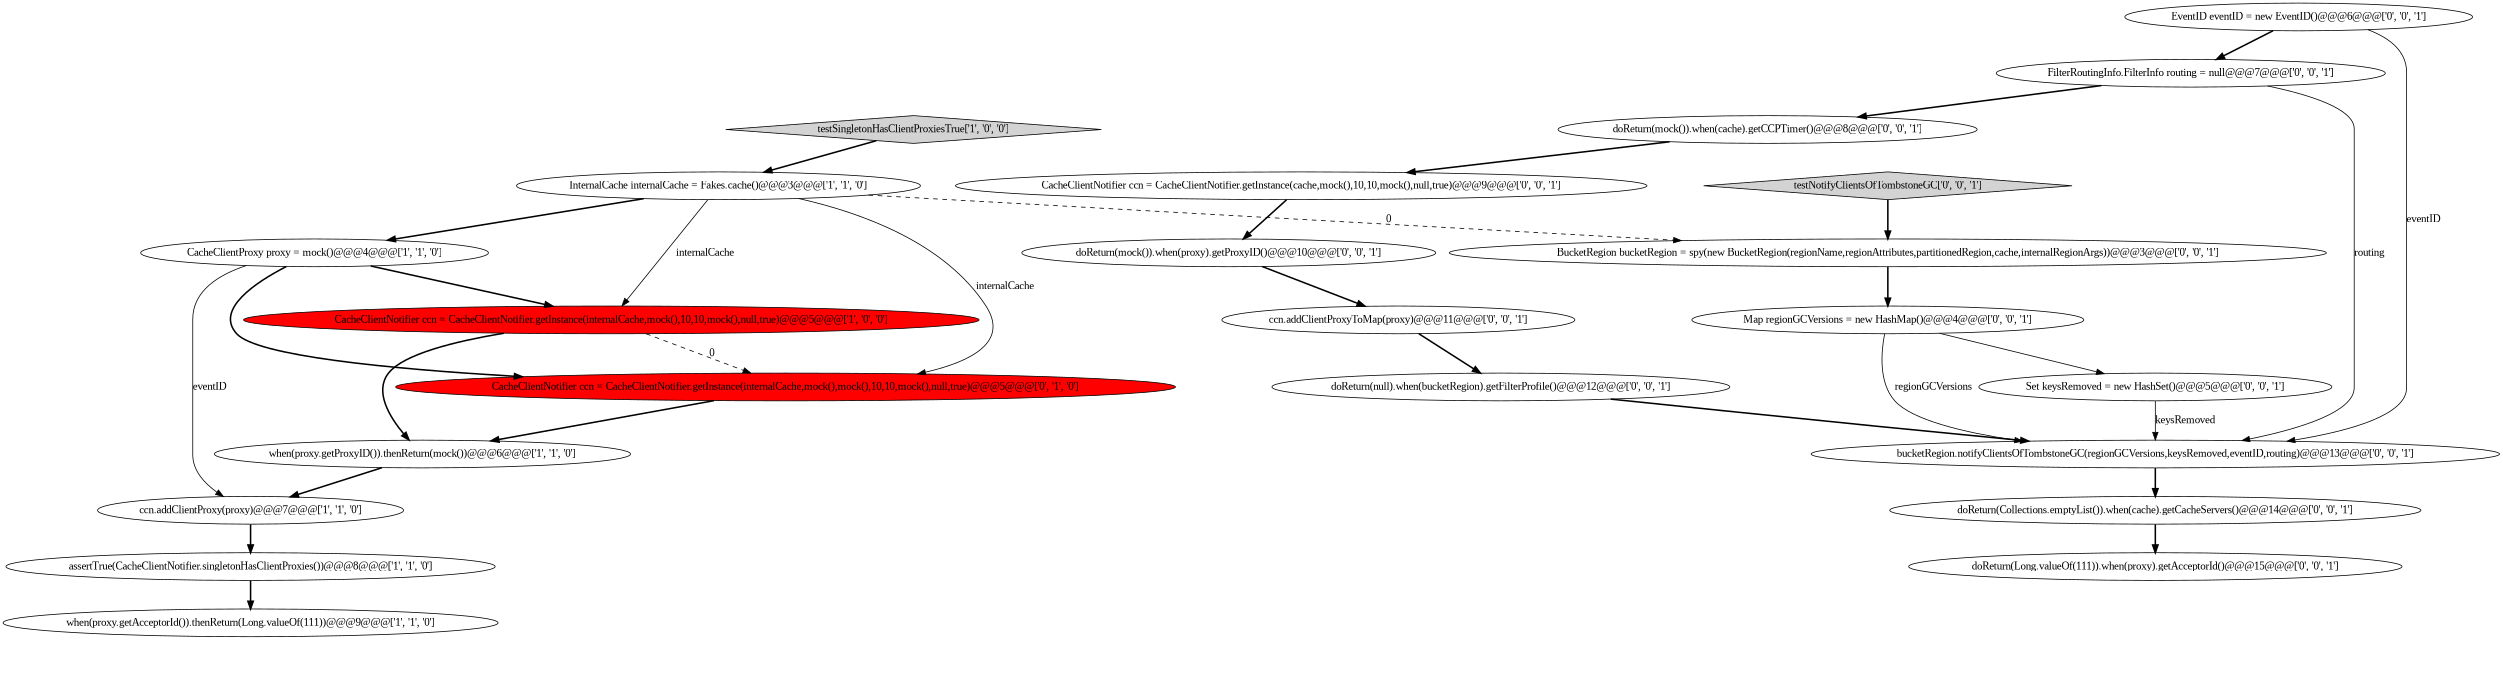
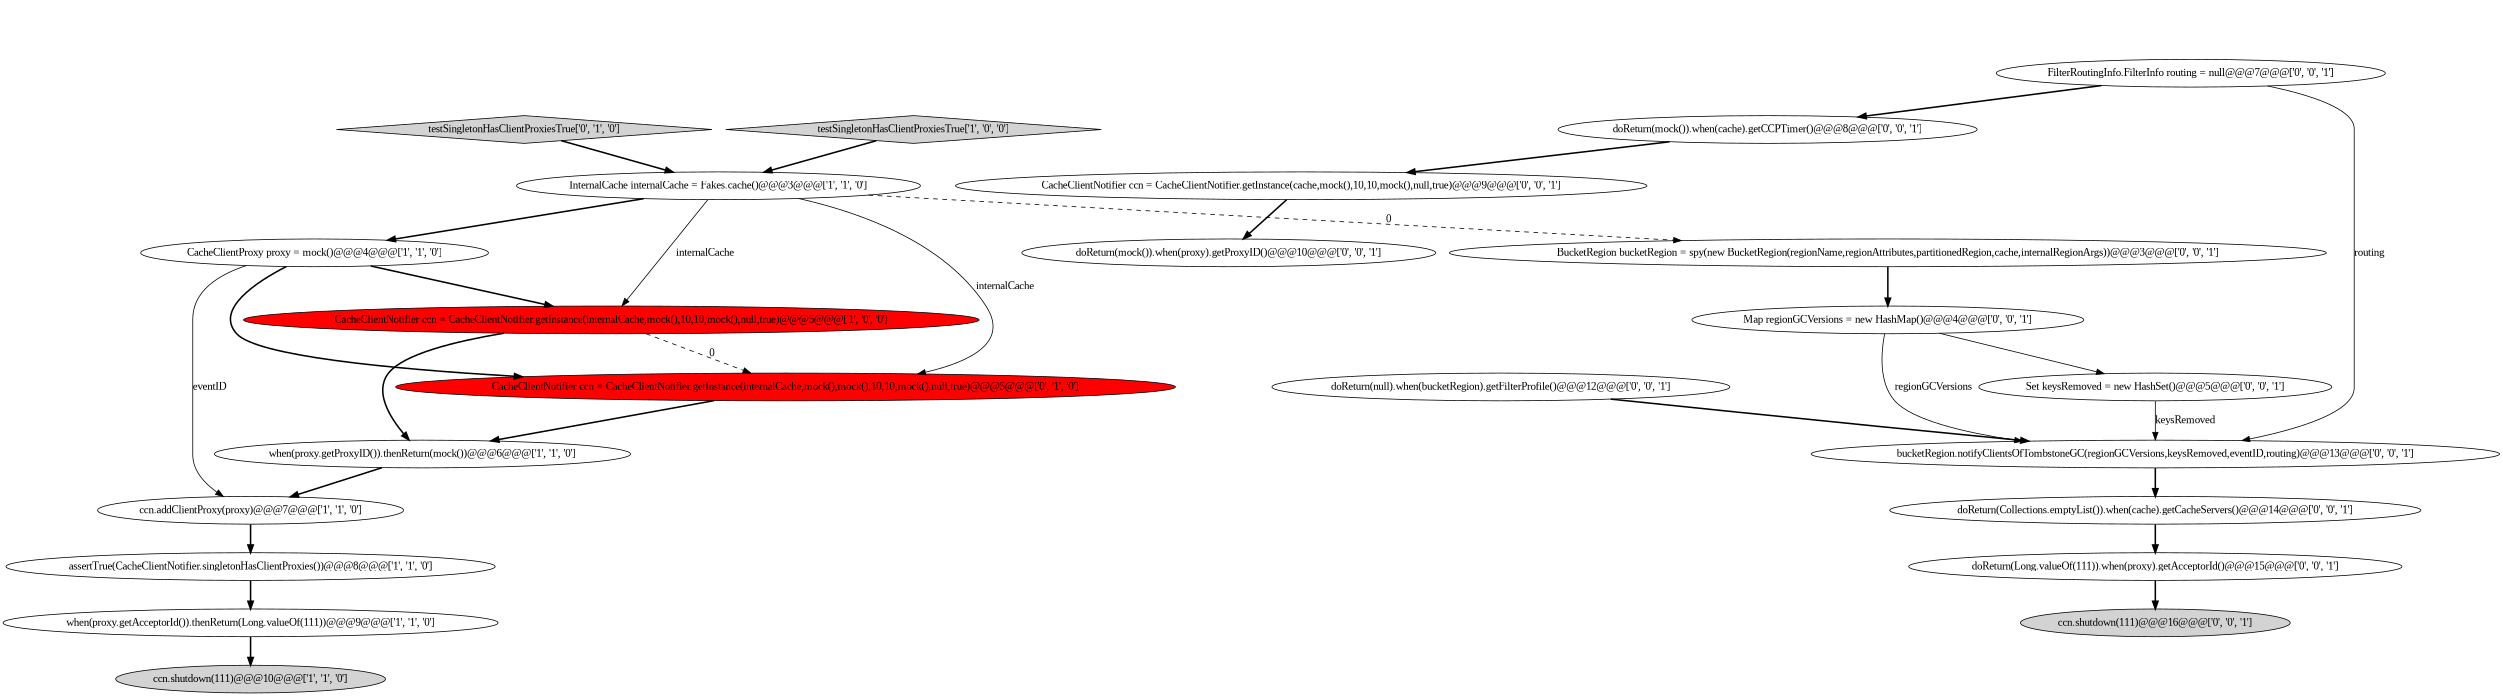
(2299, 17) -> none
none -> (524, 130)
(1888, 186) -> none
(1398, 320) -> none
none -> (2155, 623)
none -> (251, 679)
